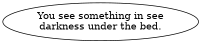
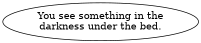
(101, 22) -> (101, 22)
